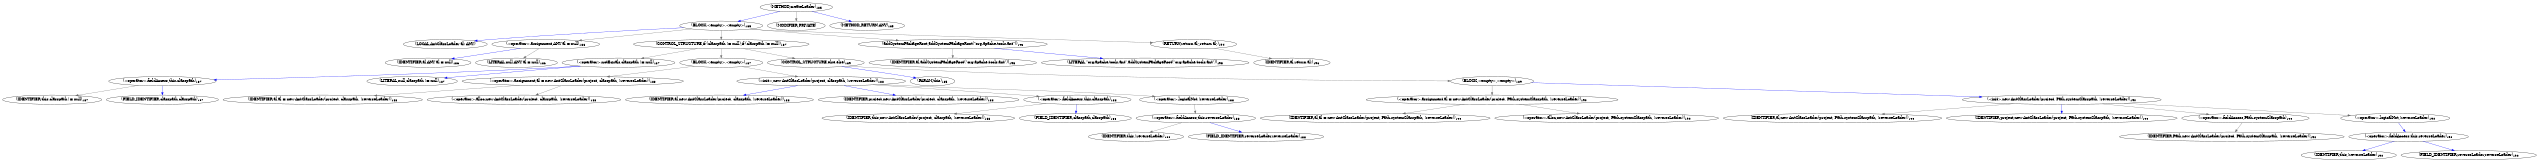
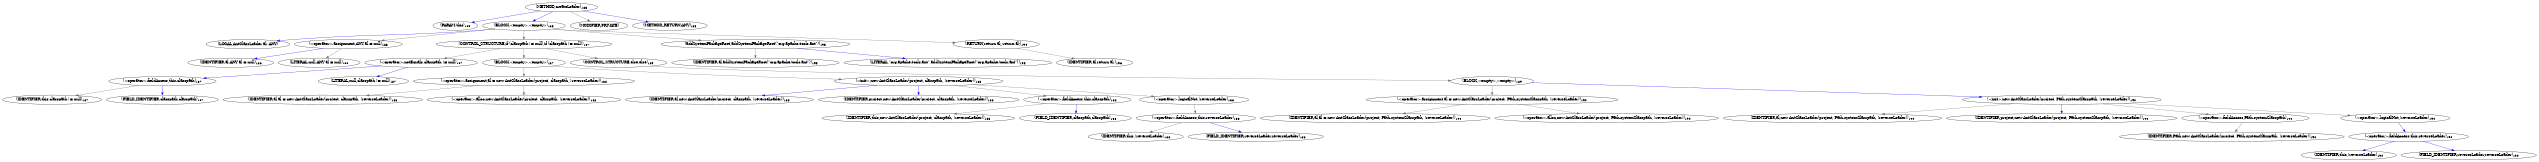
(878, 72) -> (507, 16)
